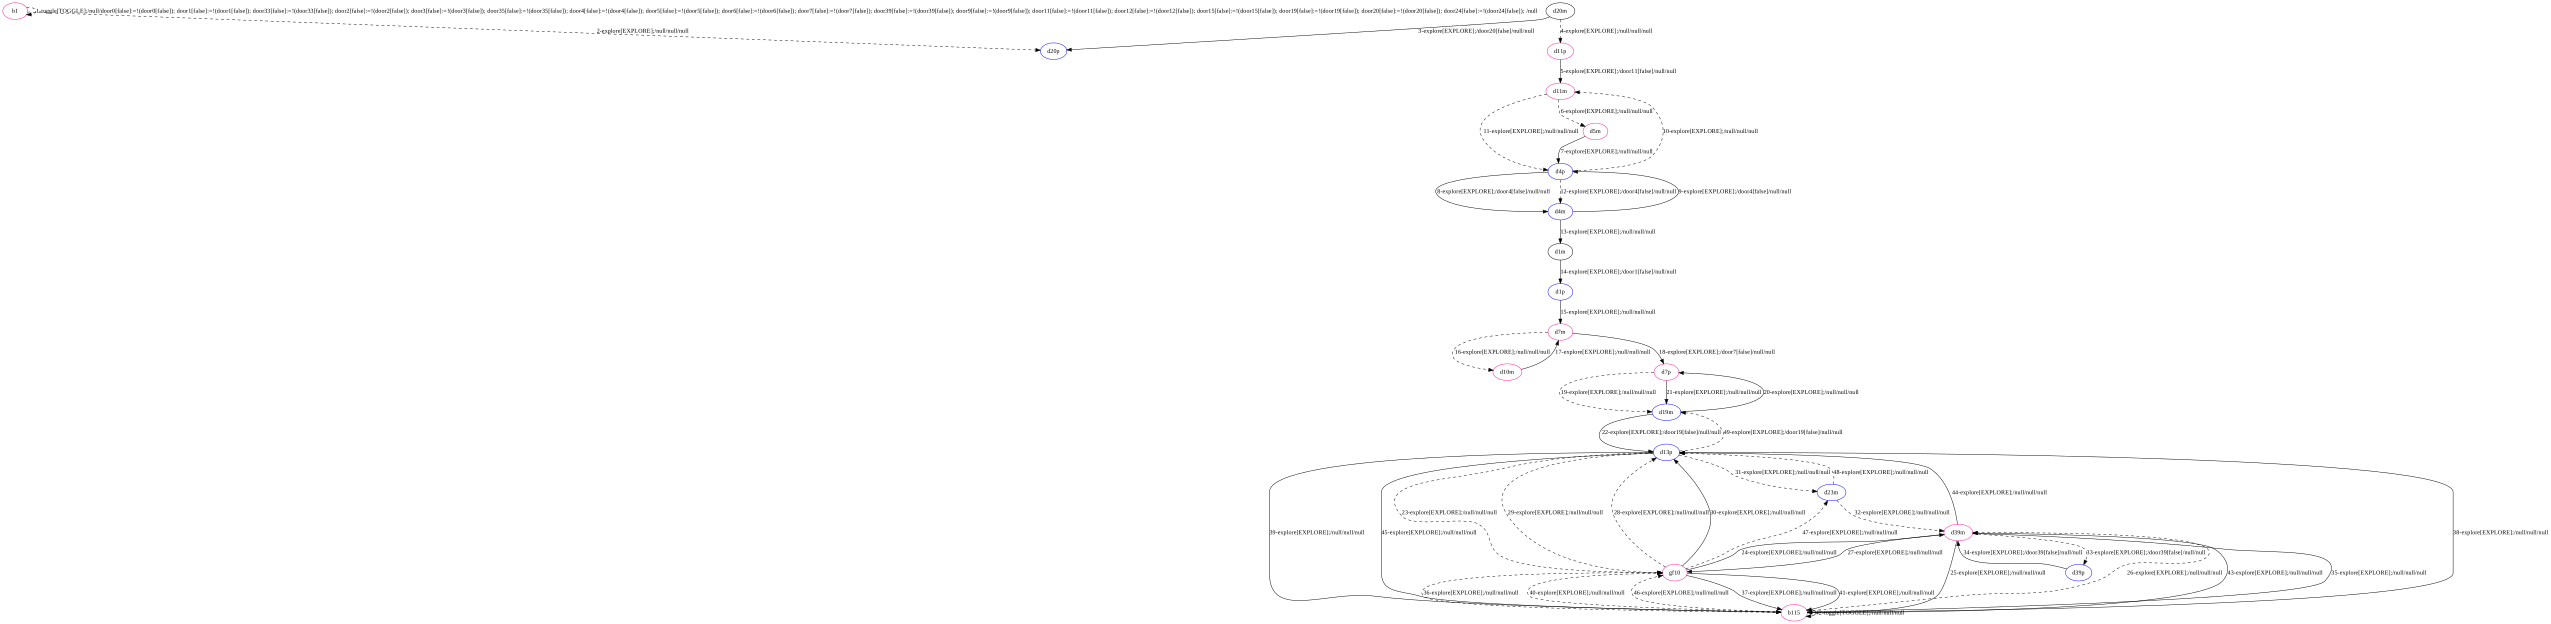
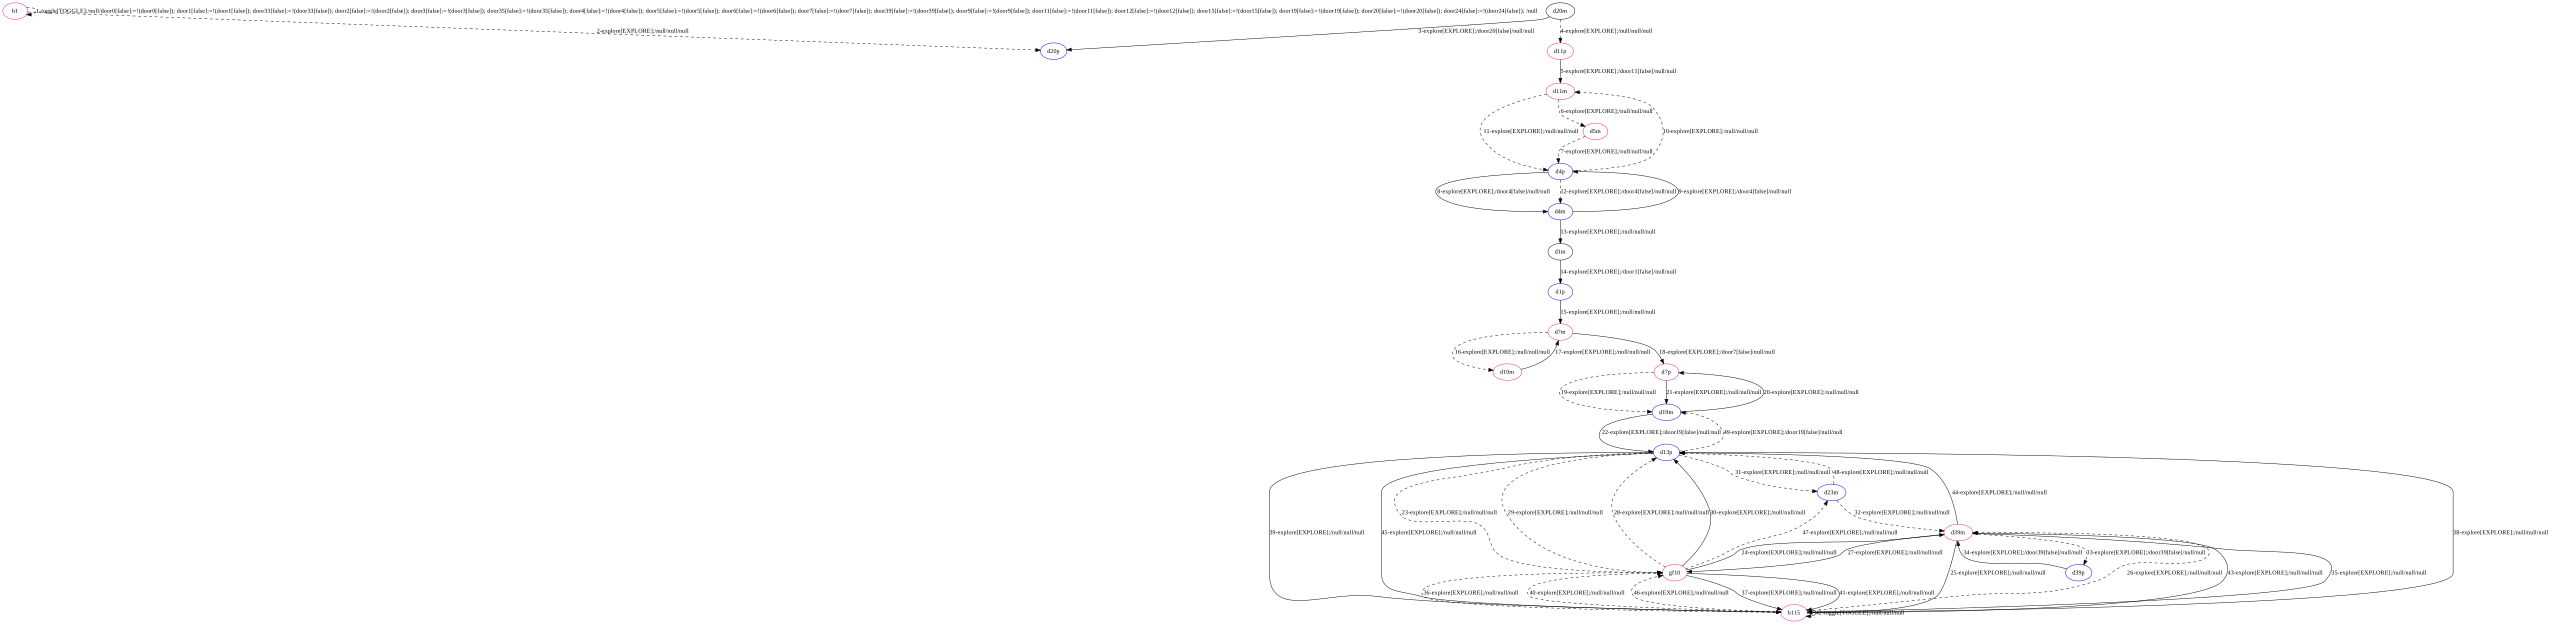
(1568, 144) -> (1568, 144)
